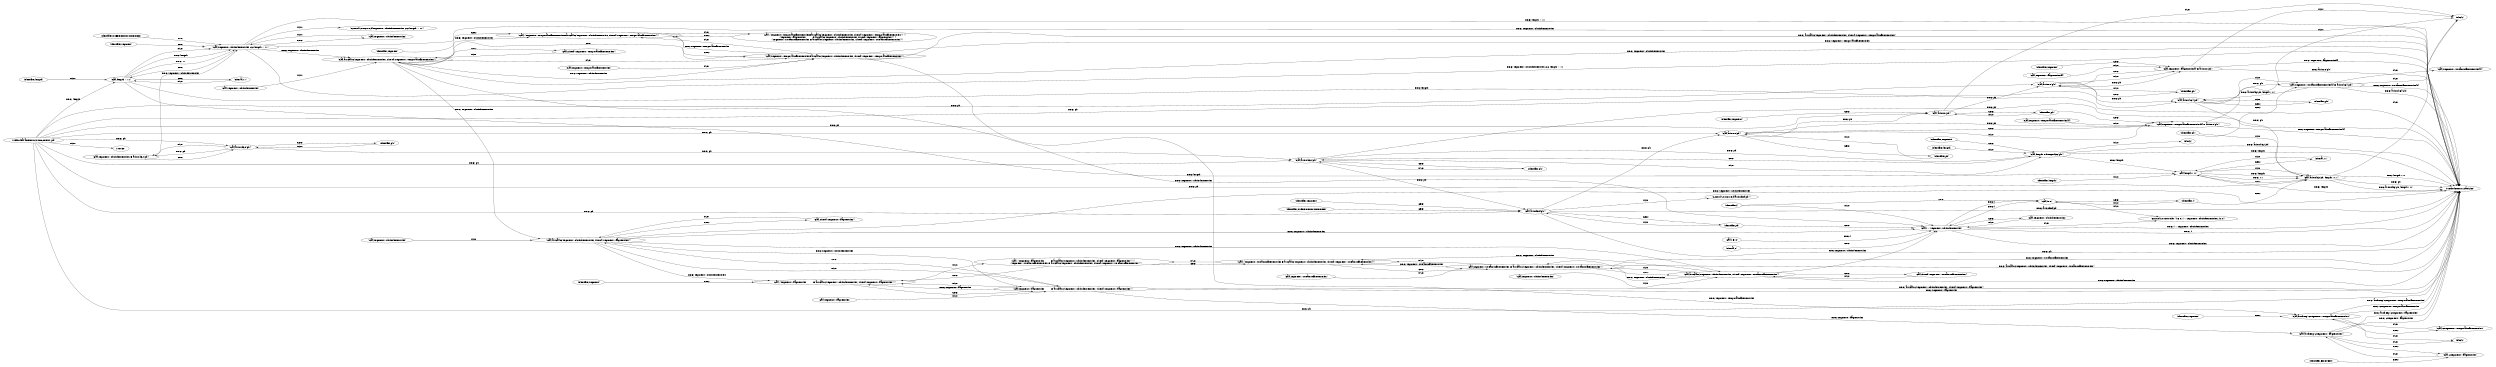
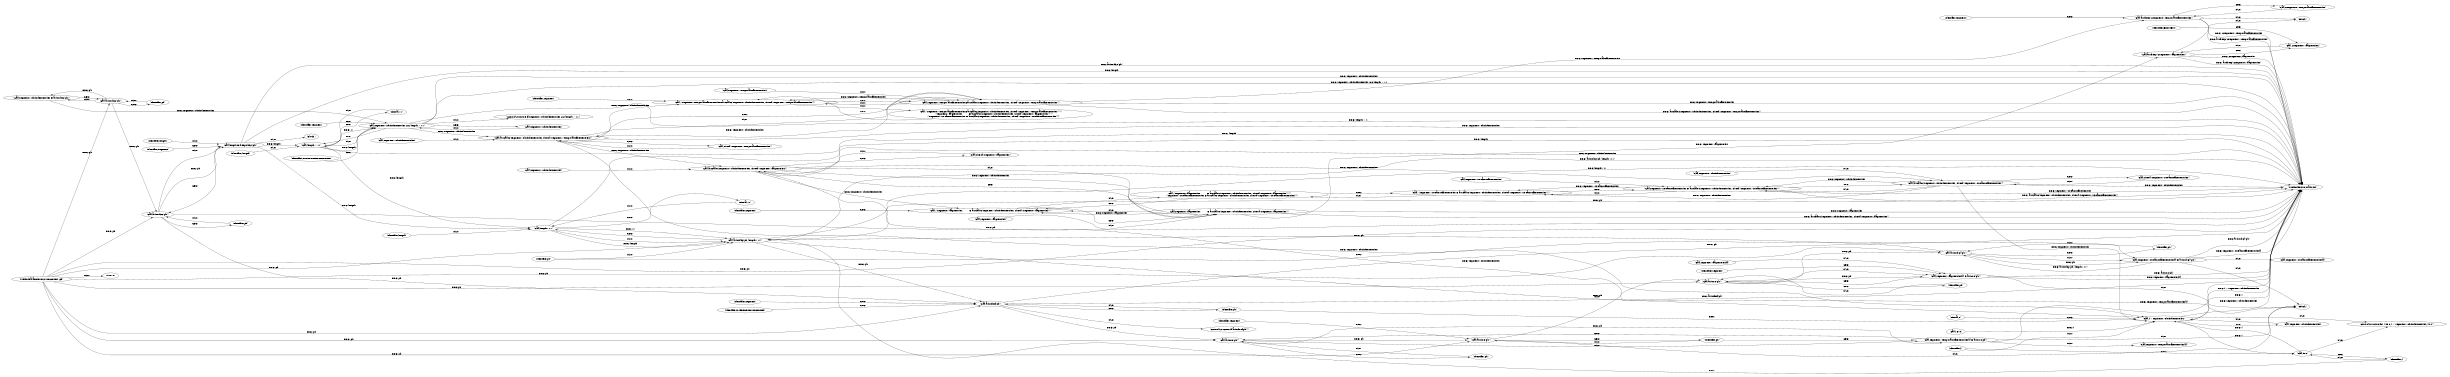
(71, 105) -> (280, 145)
(2107, 125) -> (2060, 346)
(121, 149) -> (111, 276)
none -> (868, 272)
